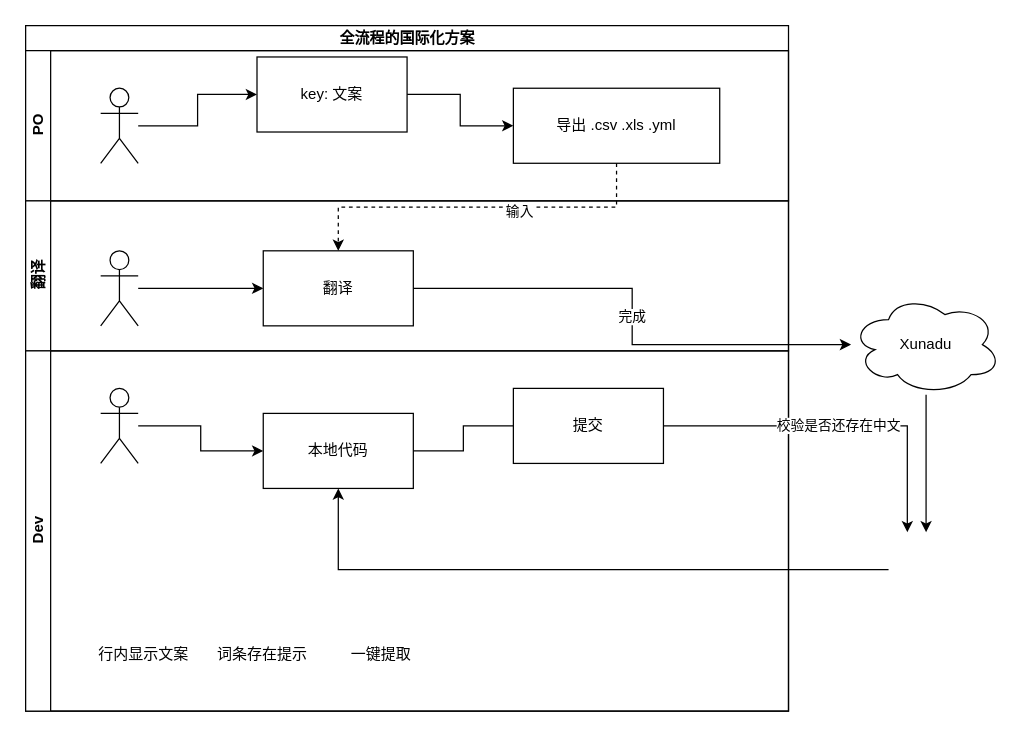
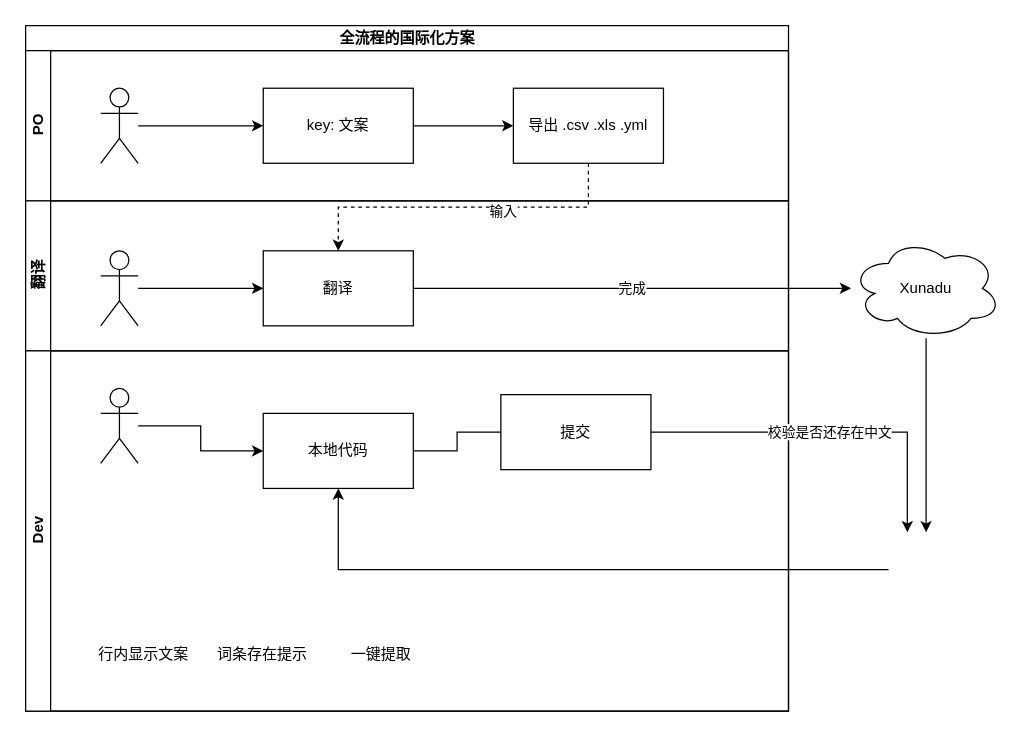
(332, 94) -> (338, 126)
(616, 126) -> (588, 126)
(926, 344) -> (926, 288)
(588, 426) -> (576, 432)
